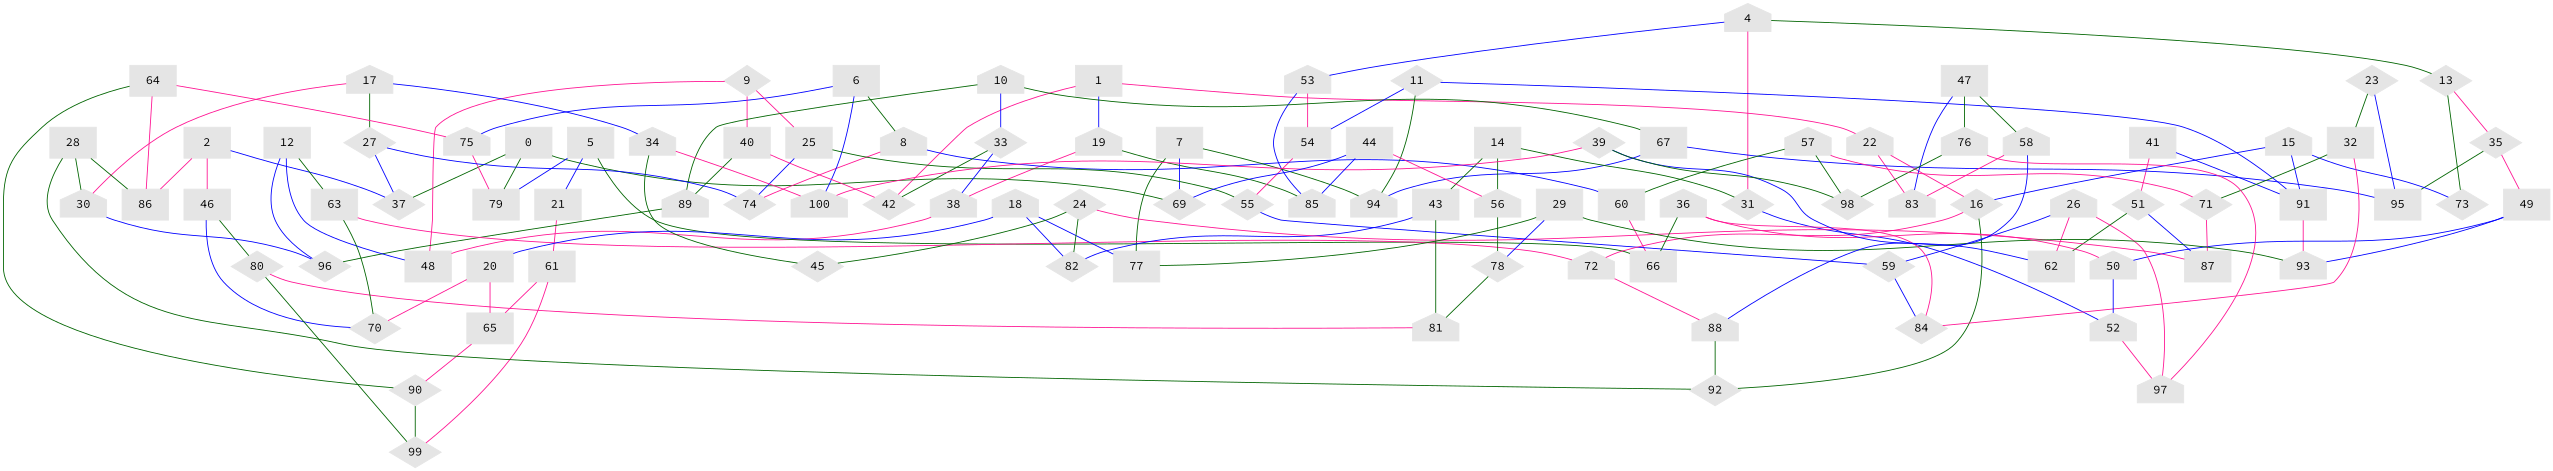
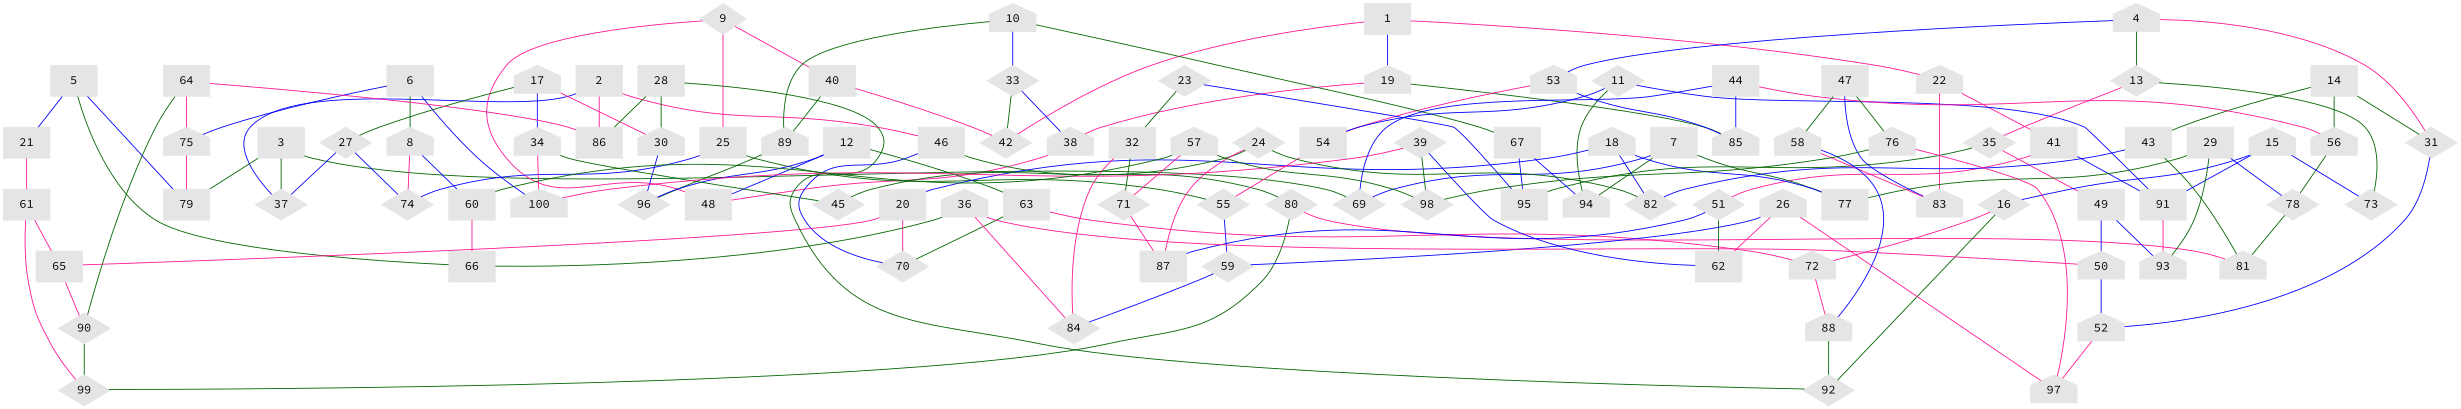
(529, 143) -> (281, 143)
(1935, 180) -> (2001, 114)
